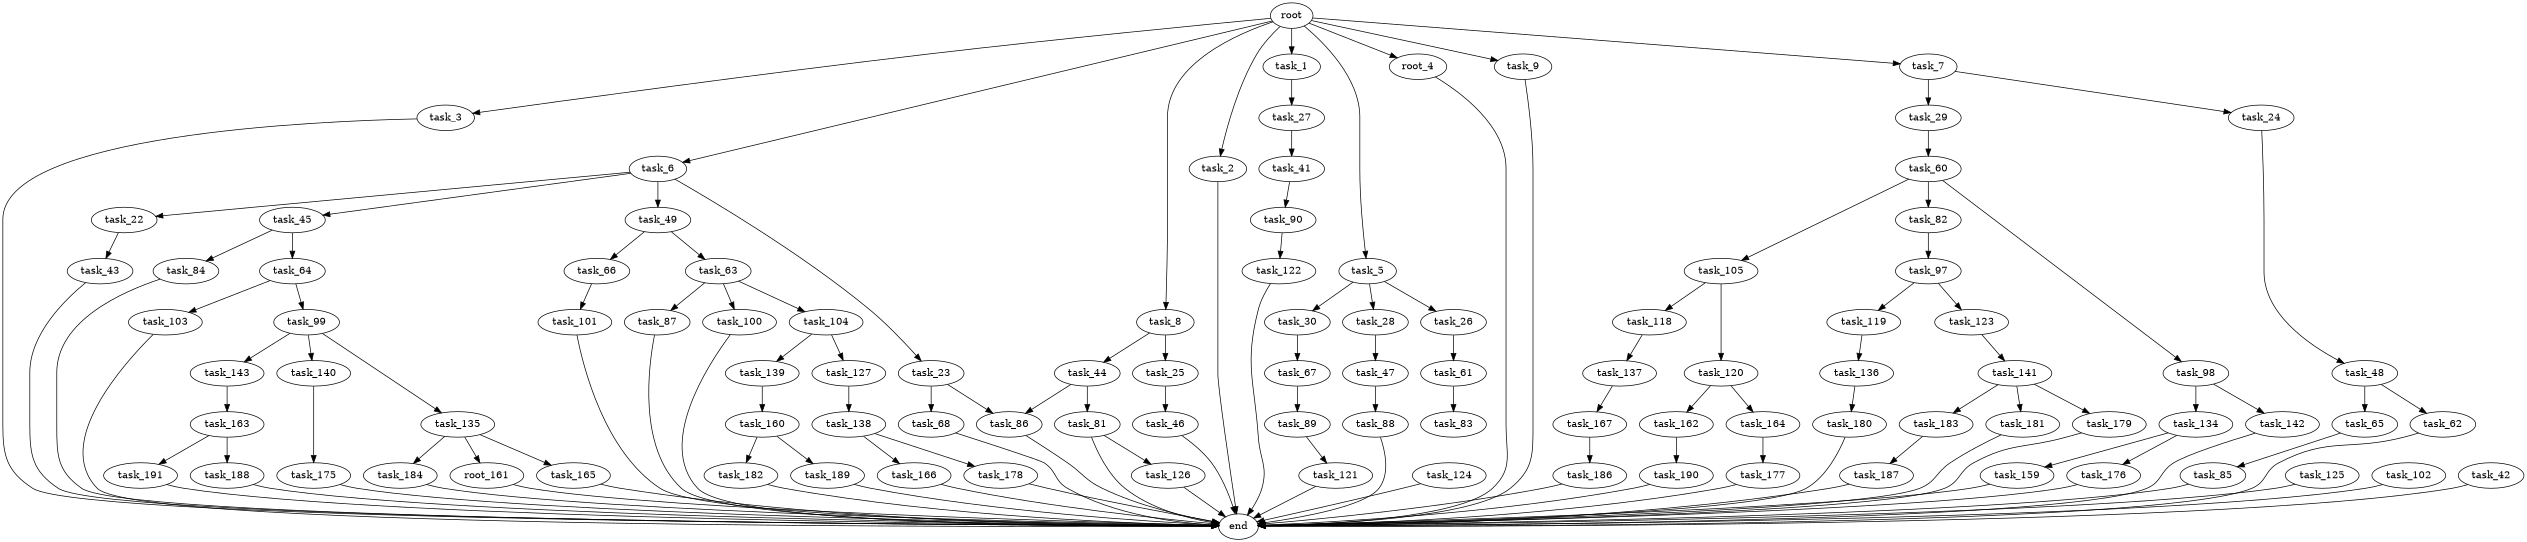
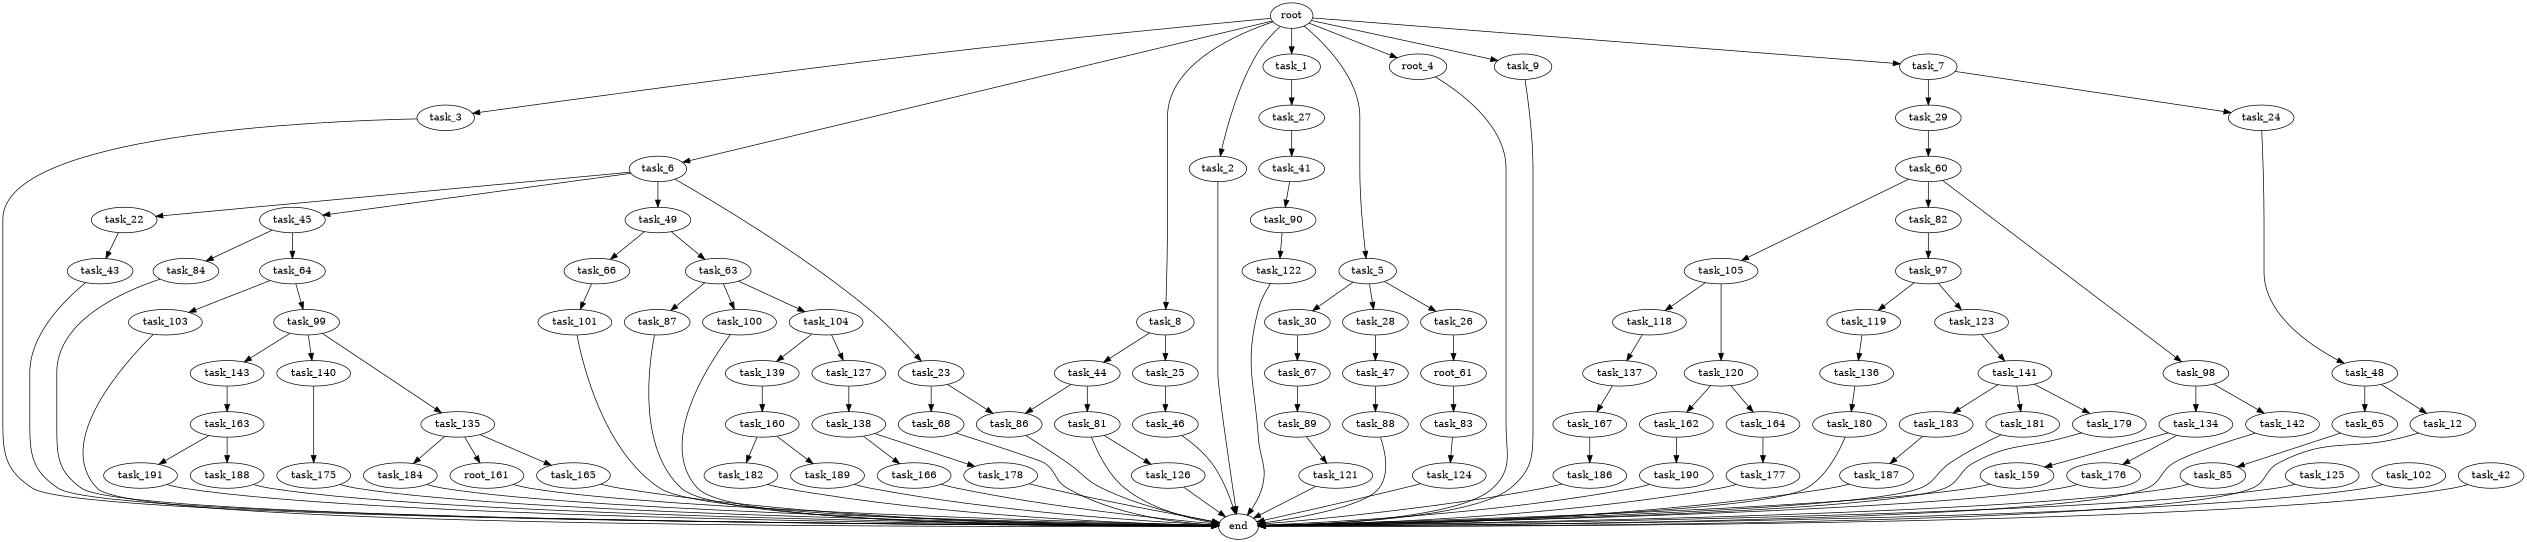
(1454, 373) -> (1454, 373)
(2443, 424) -> (2443, 424)
none -> (1452, 446)
